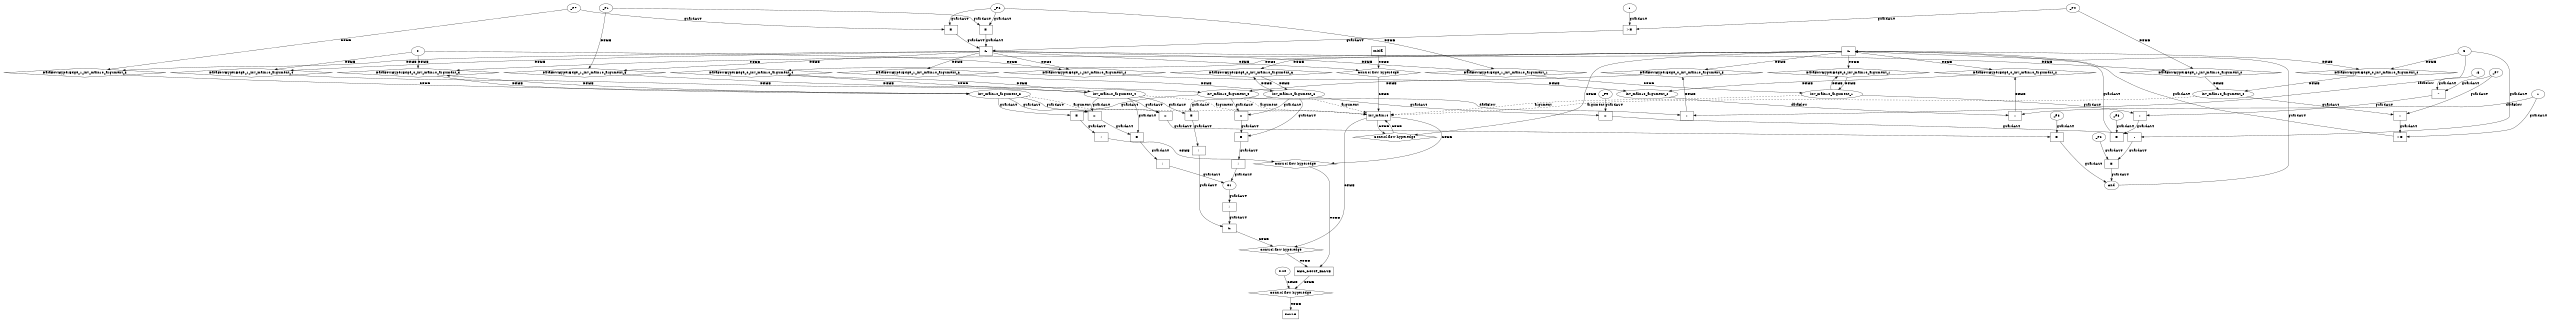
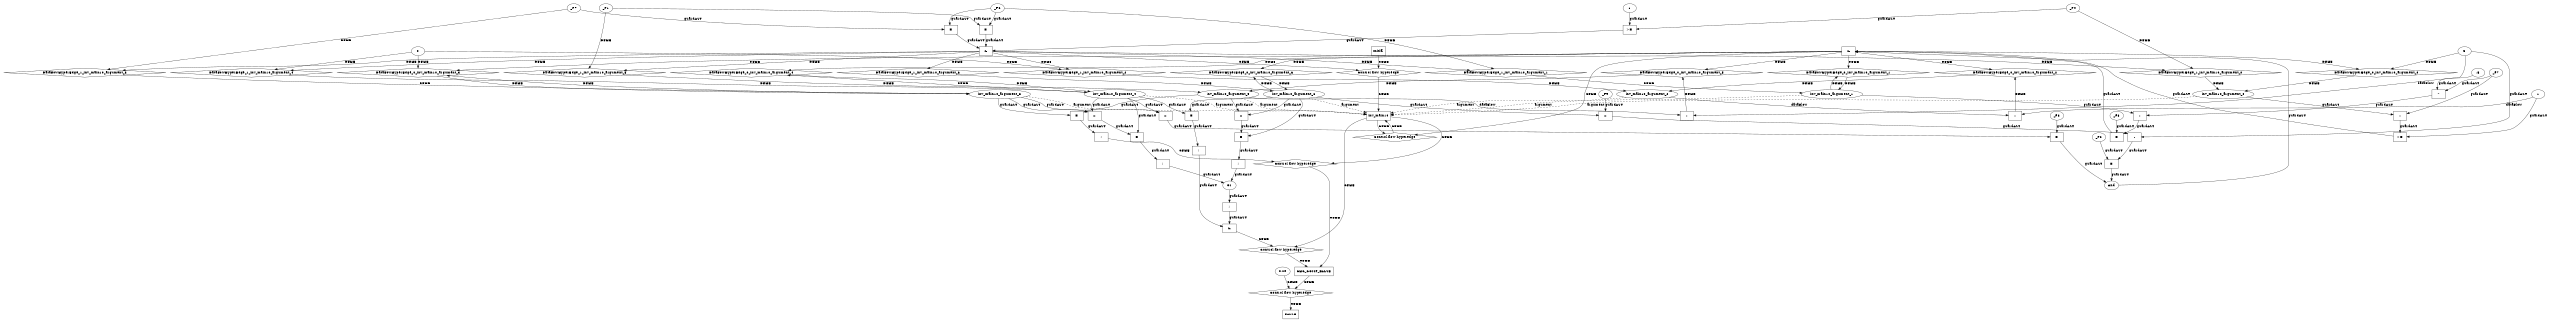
none -> (1509, 100)
